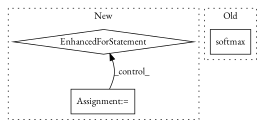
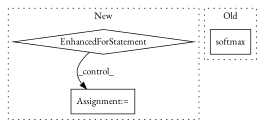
(114, 75) -> (78, 67)
